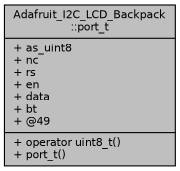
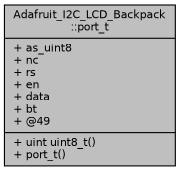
(67, 143) -> (55, 143)
